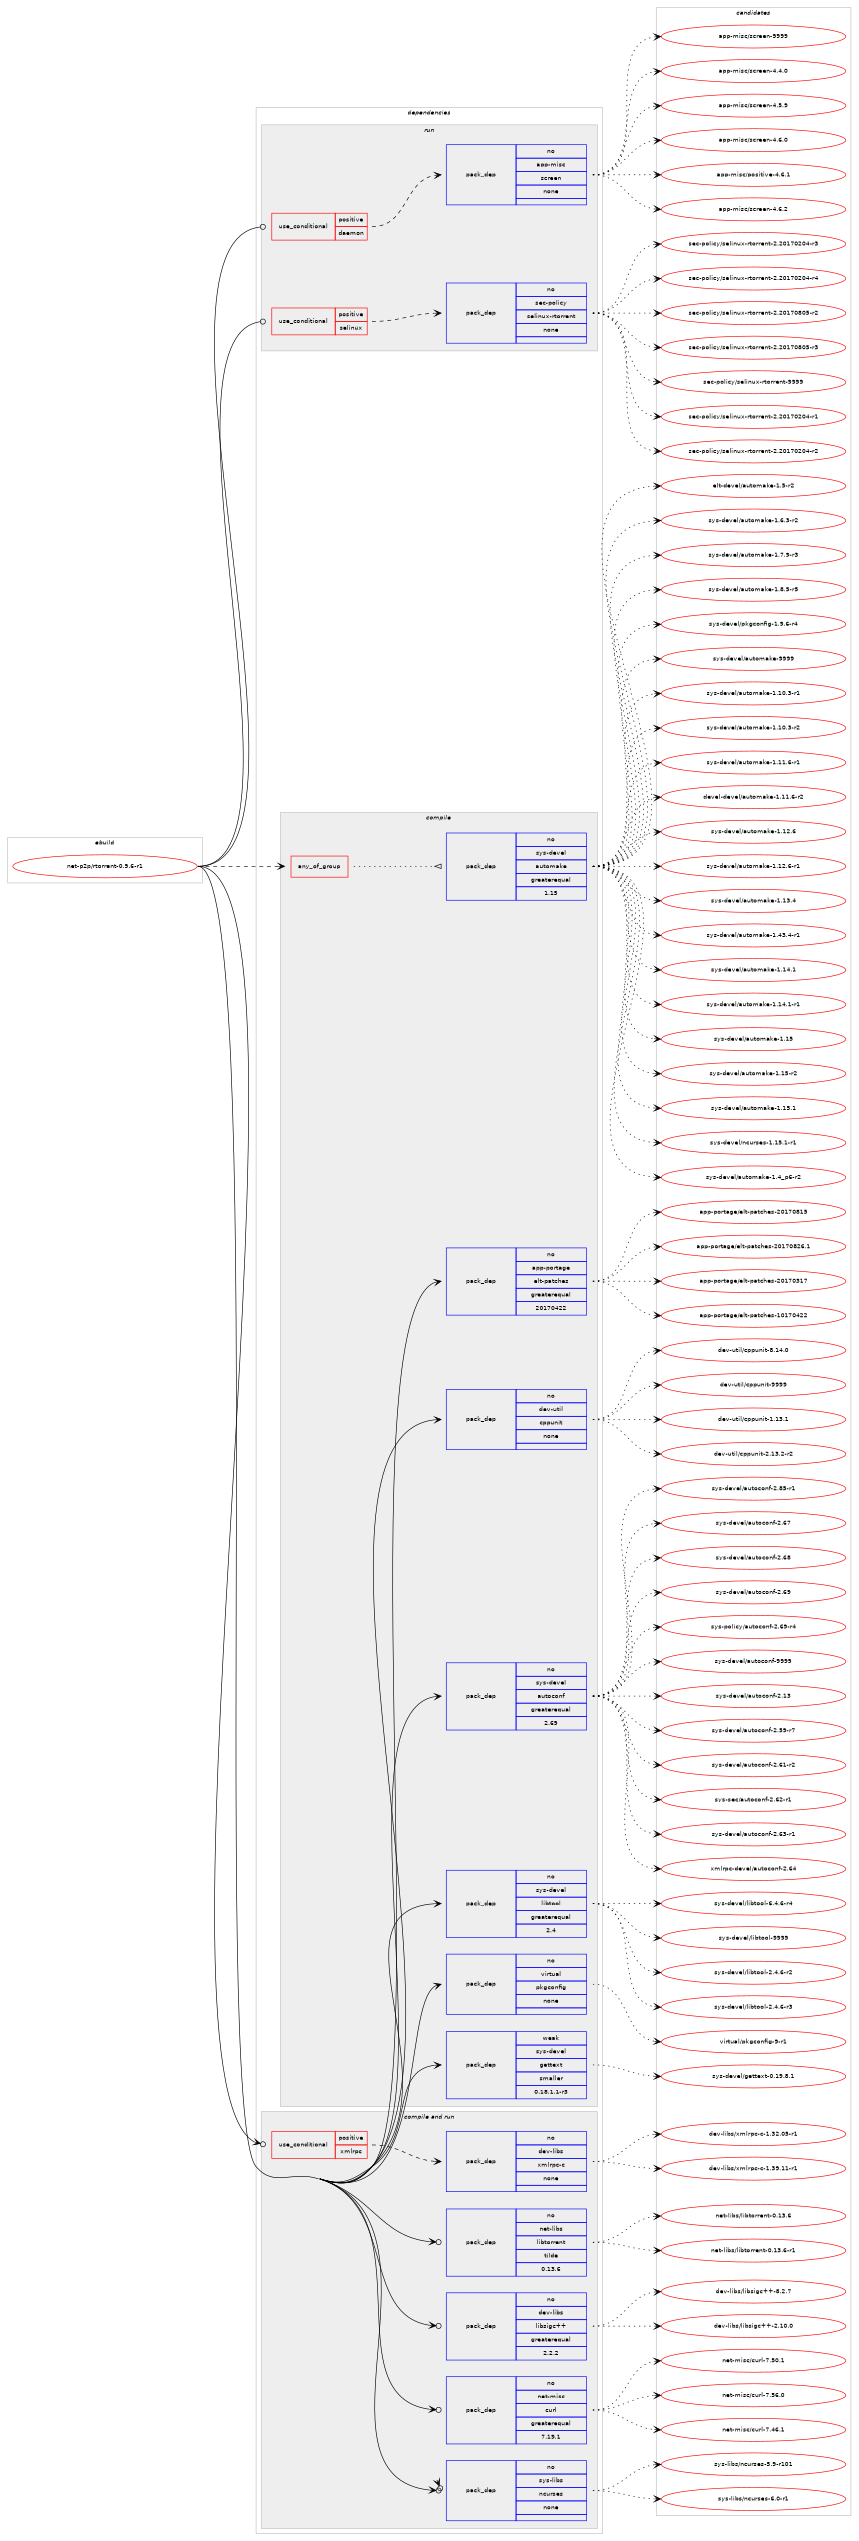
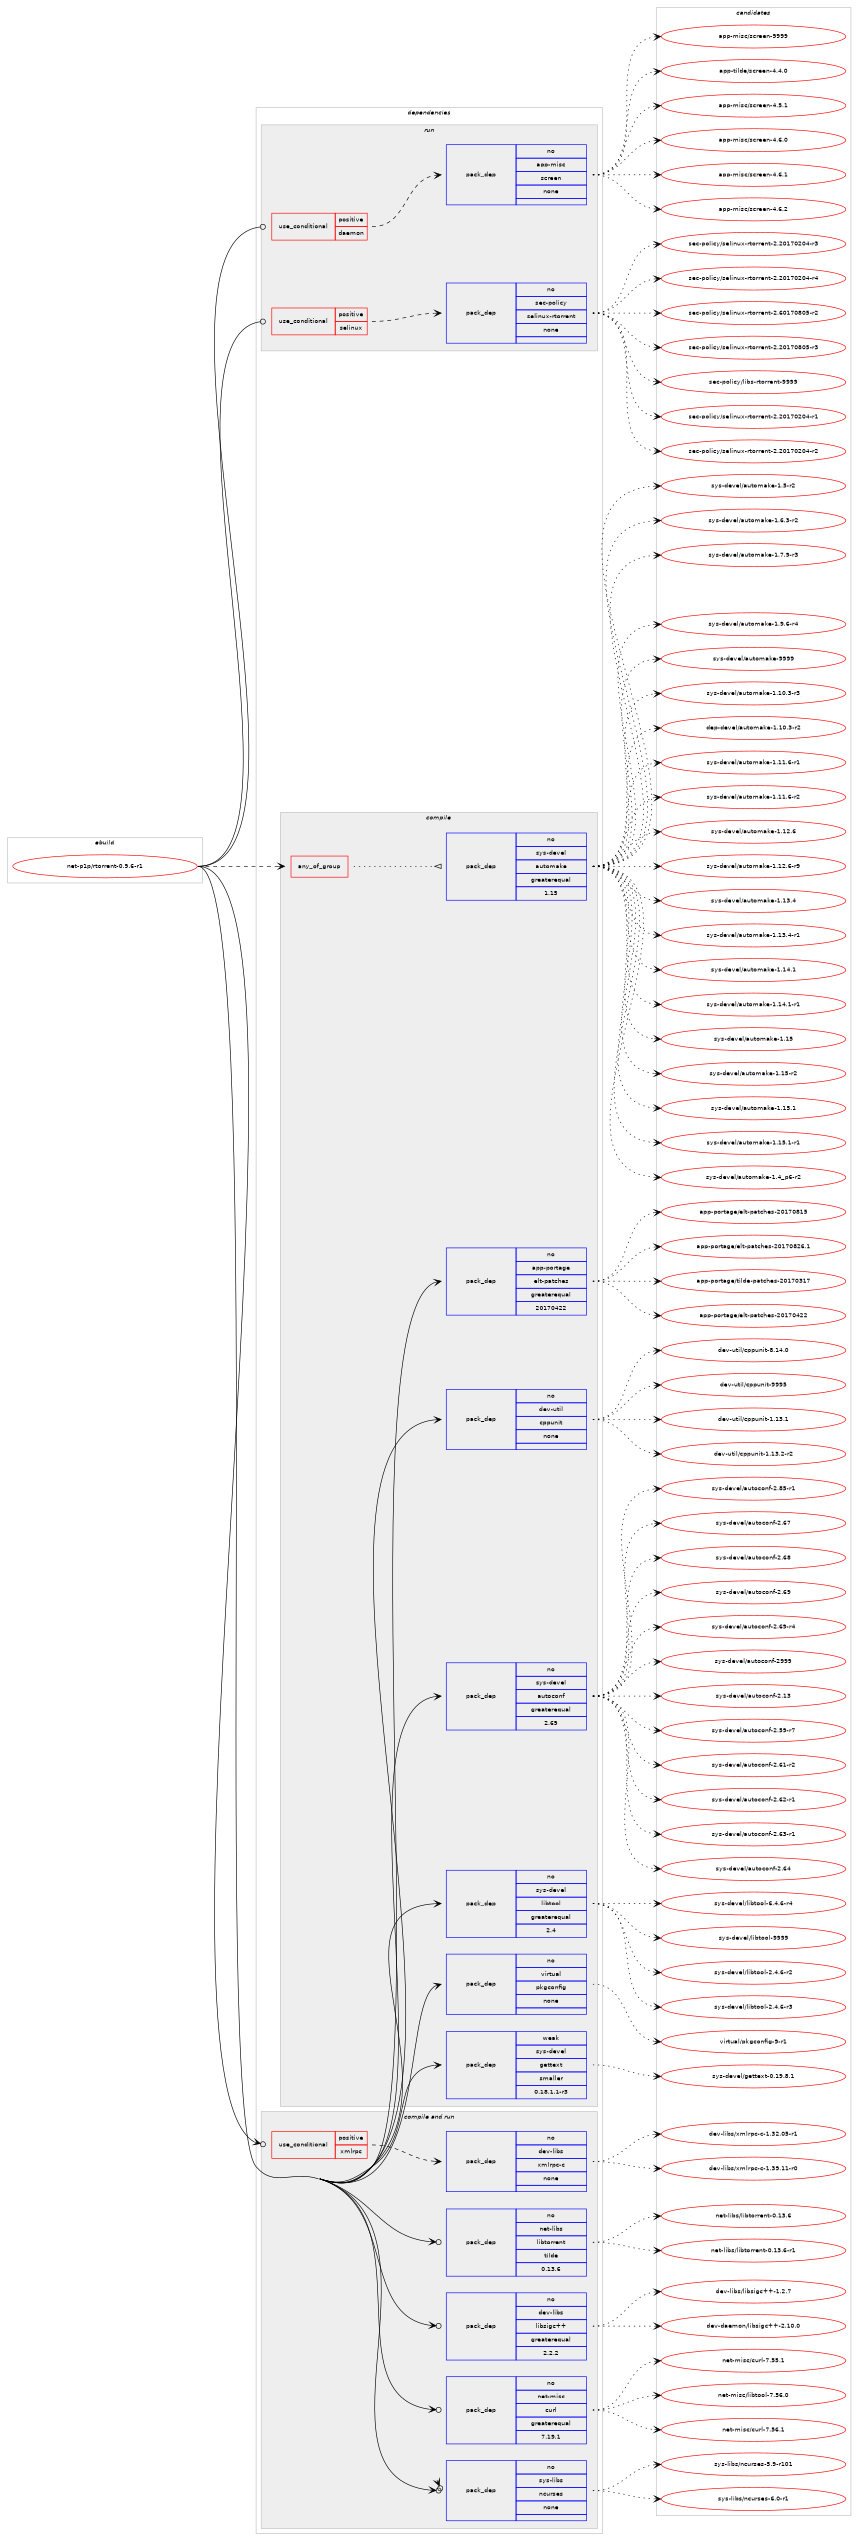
(754, 71) -> (754, 71)
(754, 106) -> (754, 106)
(754, 175) -> (754, 175)
(754, 313) -> (754, 313)
(754, 382) -> (754, 382)
(754, 486) -> (754, 486)
(754, 590) -> none
(754, 624) -> (754, 624)
(754, 693) -> (754, 693)
(754, 728) -> (754, 728)
(754, 797) -> (754, 797)
(105, 866) -> (105, 866)
(754, 866) -> (754, 866)
(754, 935) -> (754, 935)
(754, 1143) -> (754, 1143)
(754, 1281) -> (754, 1281)
(754, 1316) -> (754, 1316)
(754, 1385) -> (754, 1385)
(754, 1454) -> (754, 1454)
(754, 1627) -> (754, 1627)
(754, 1662) -> (754, 1662)
(754, 1800) -> (754, 1800)
(754, 1869) -> (754, 1869)
(754, 2169) -> (754, 2169)
(754, 2292) -> (754, 2292)
(754, 2326) -> (754, 2326)
(754, 2361) -> (754, 2361)
(754, 2395) -> (754, 2395)
(754, 2430) -> (754, 2430)
